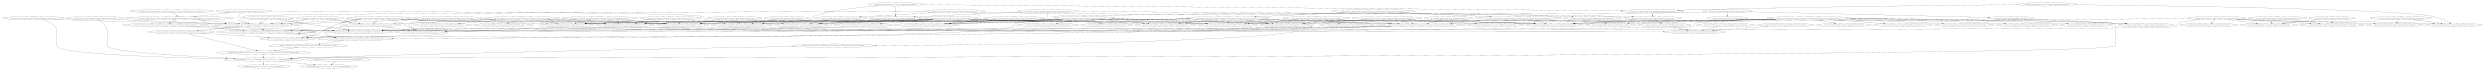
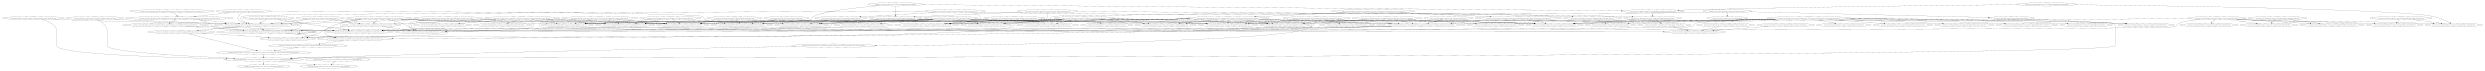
(2332, 18) -> none
none -> (986, 25)
